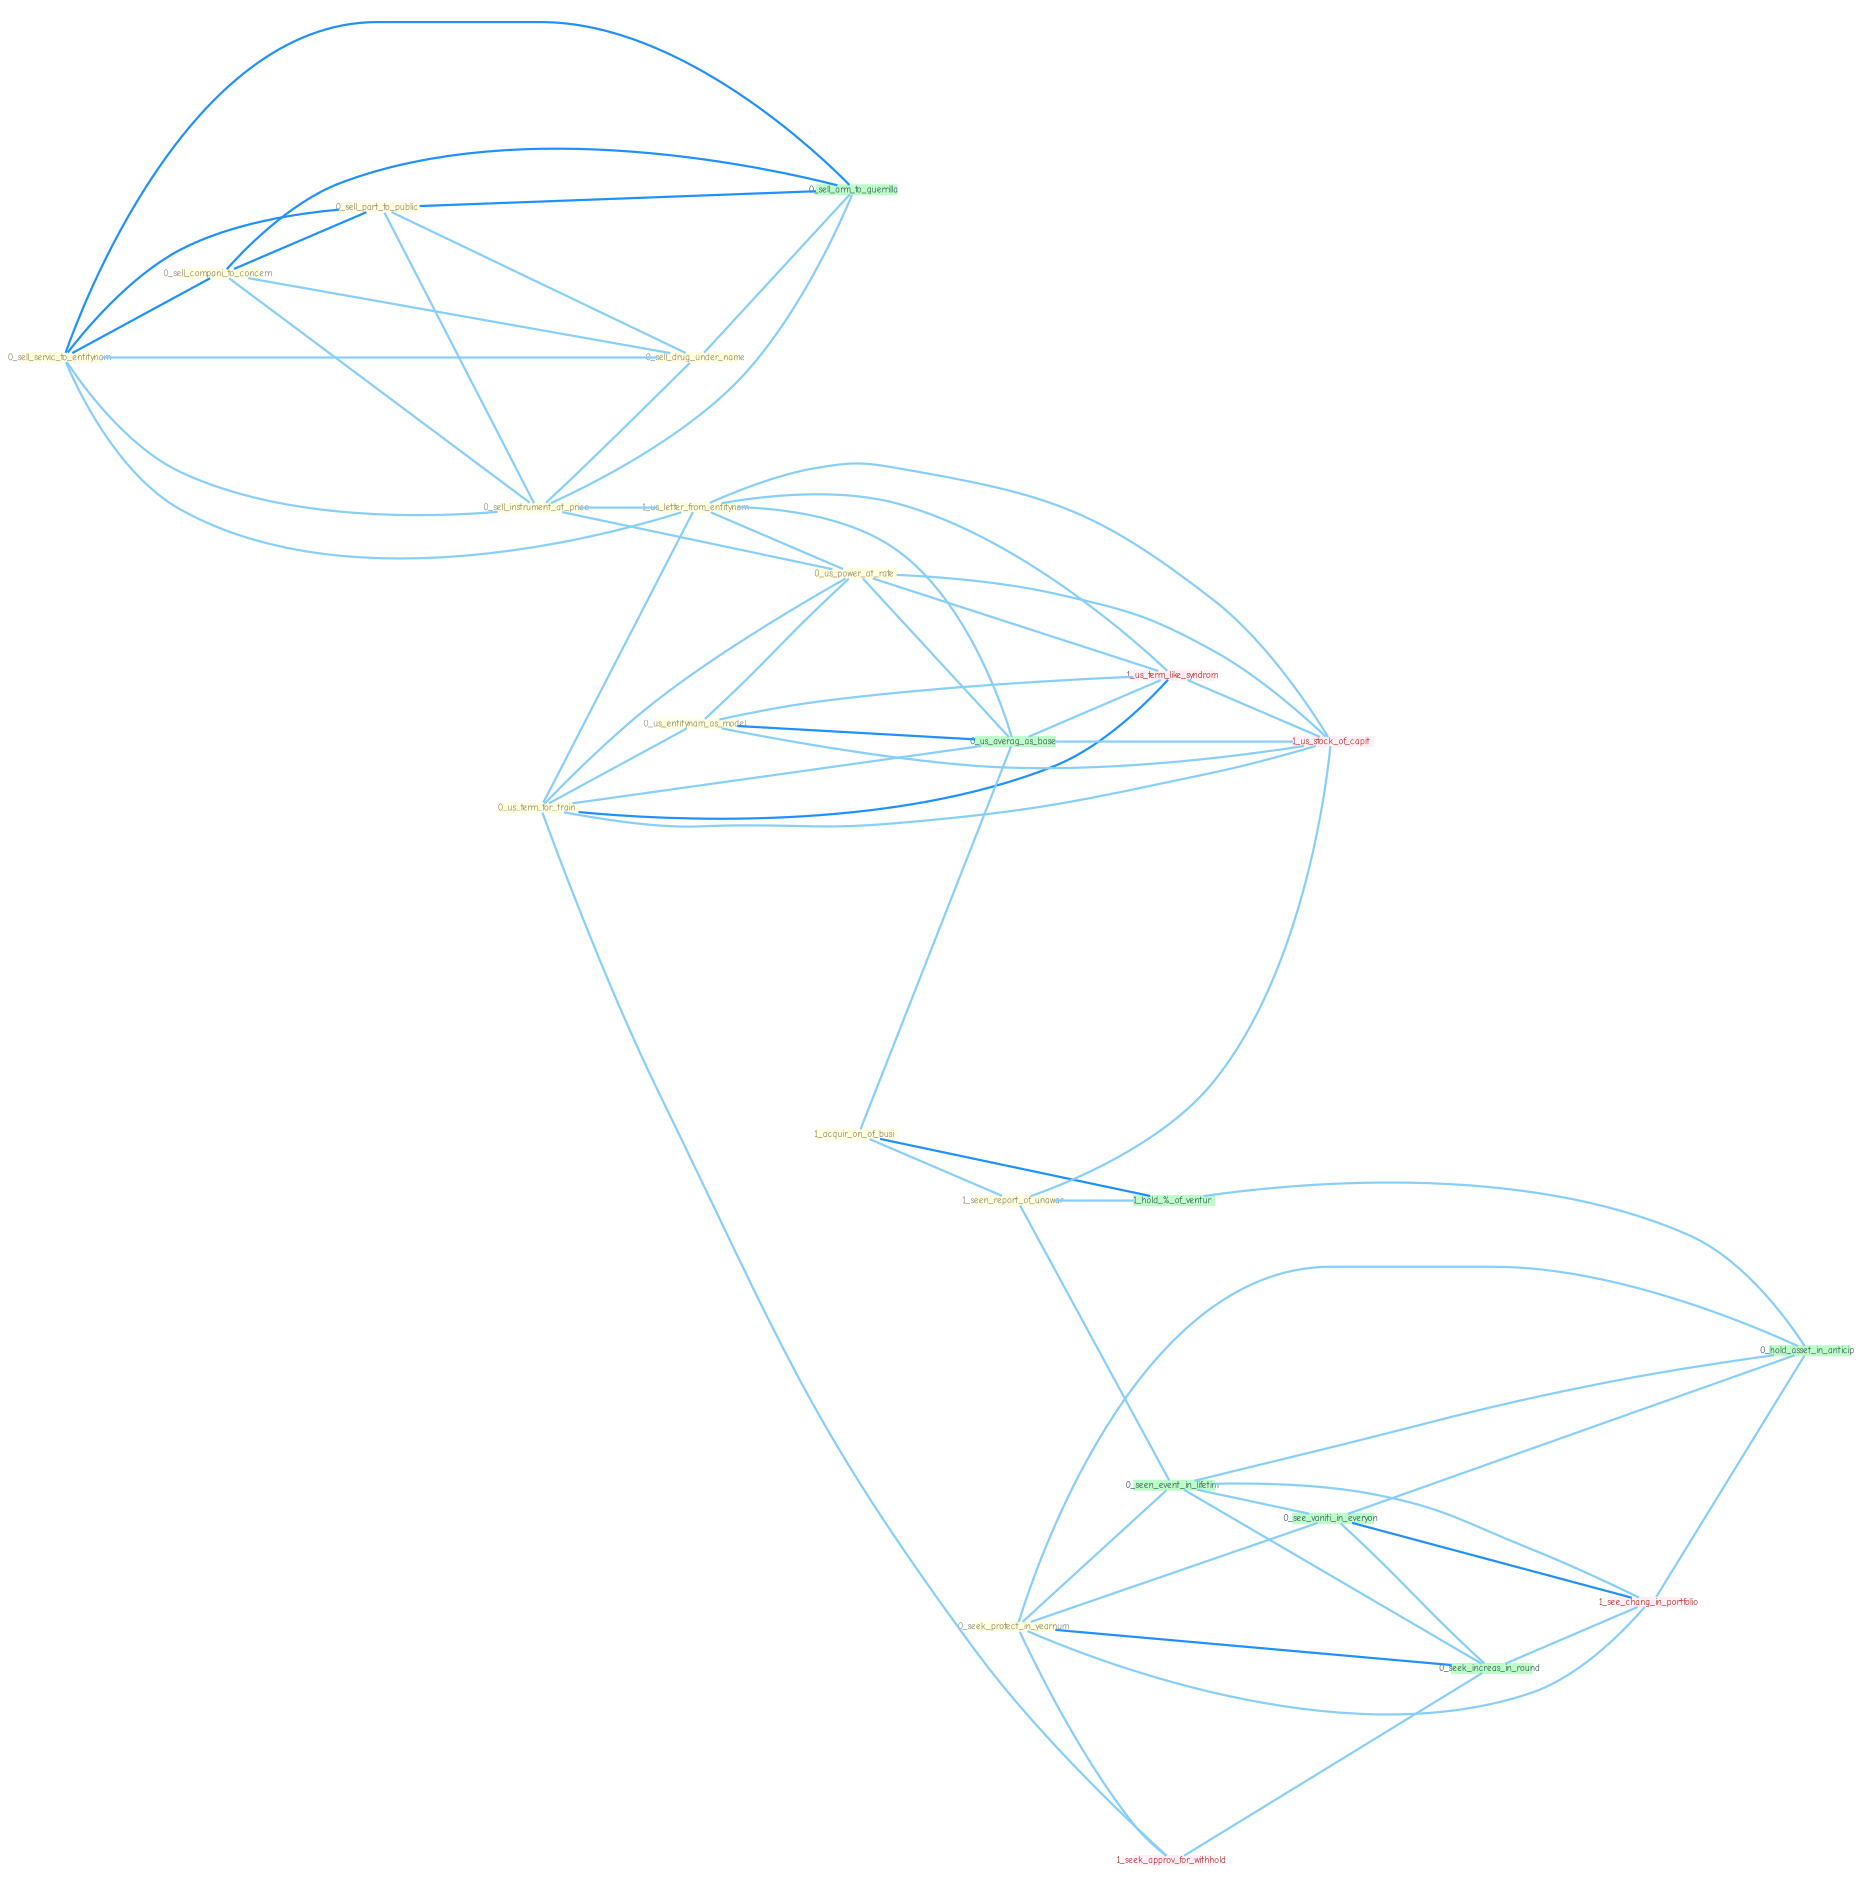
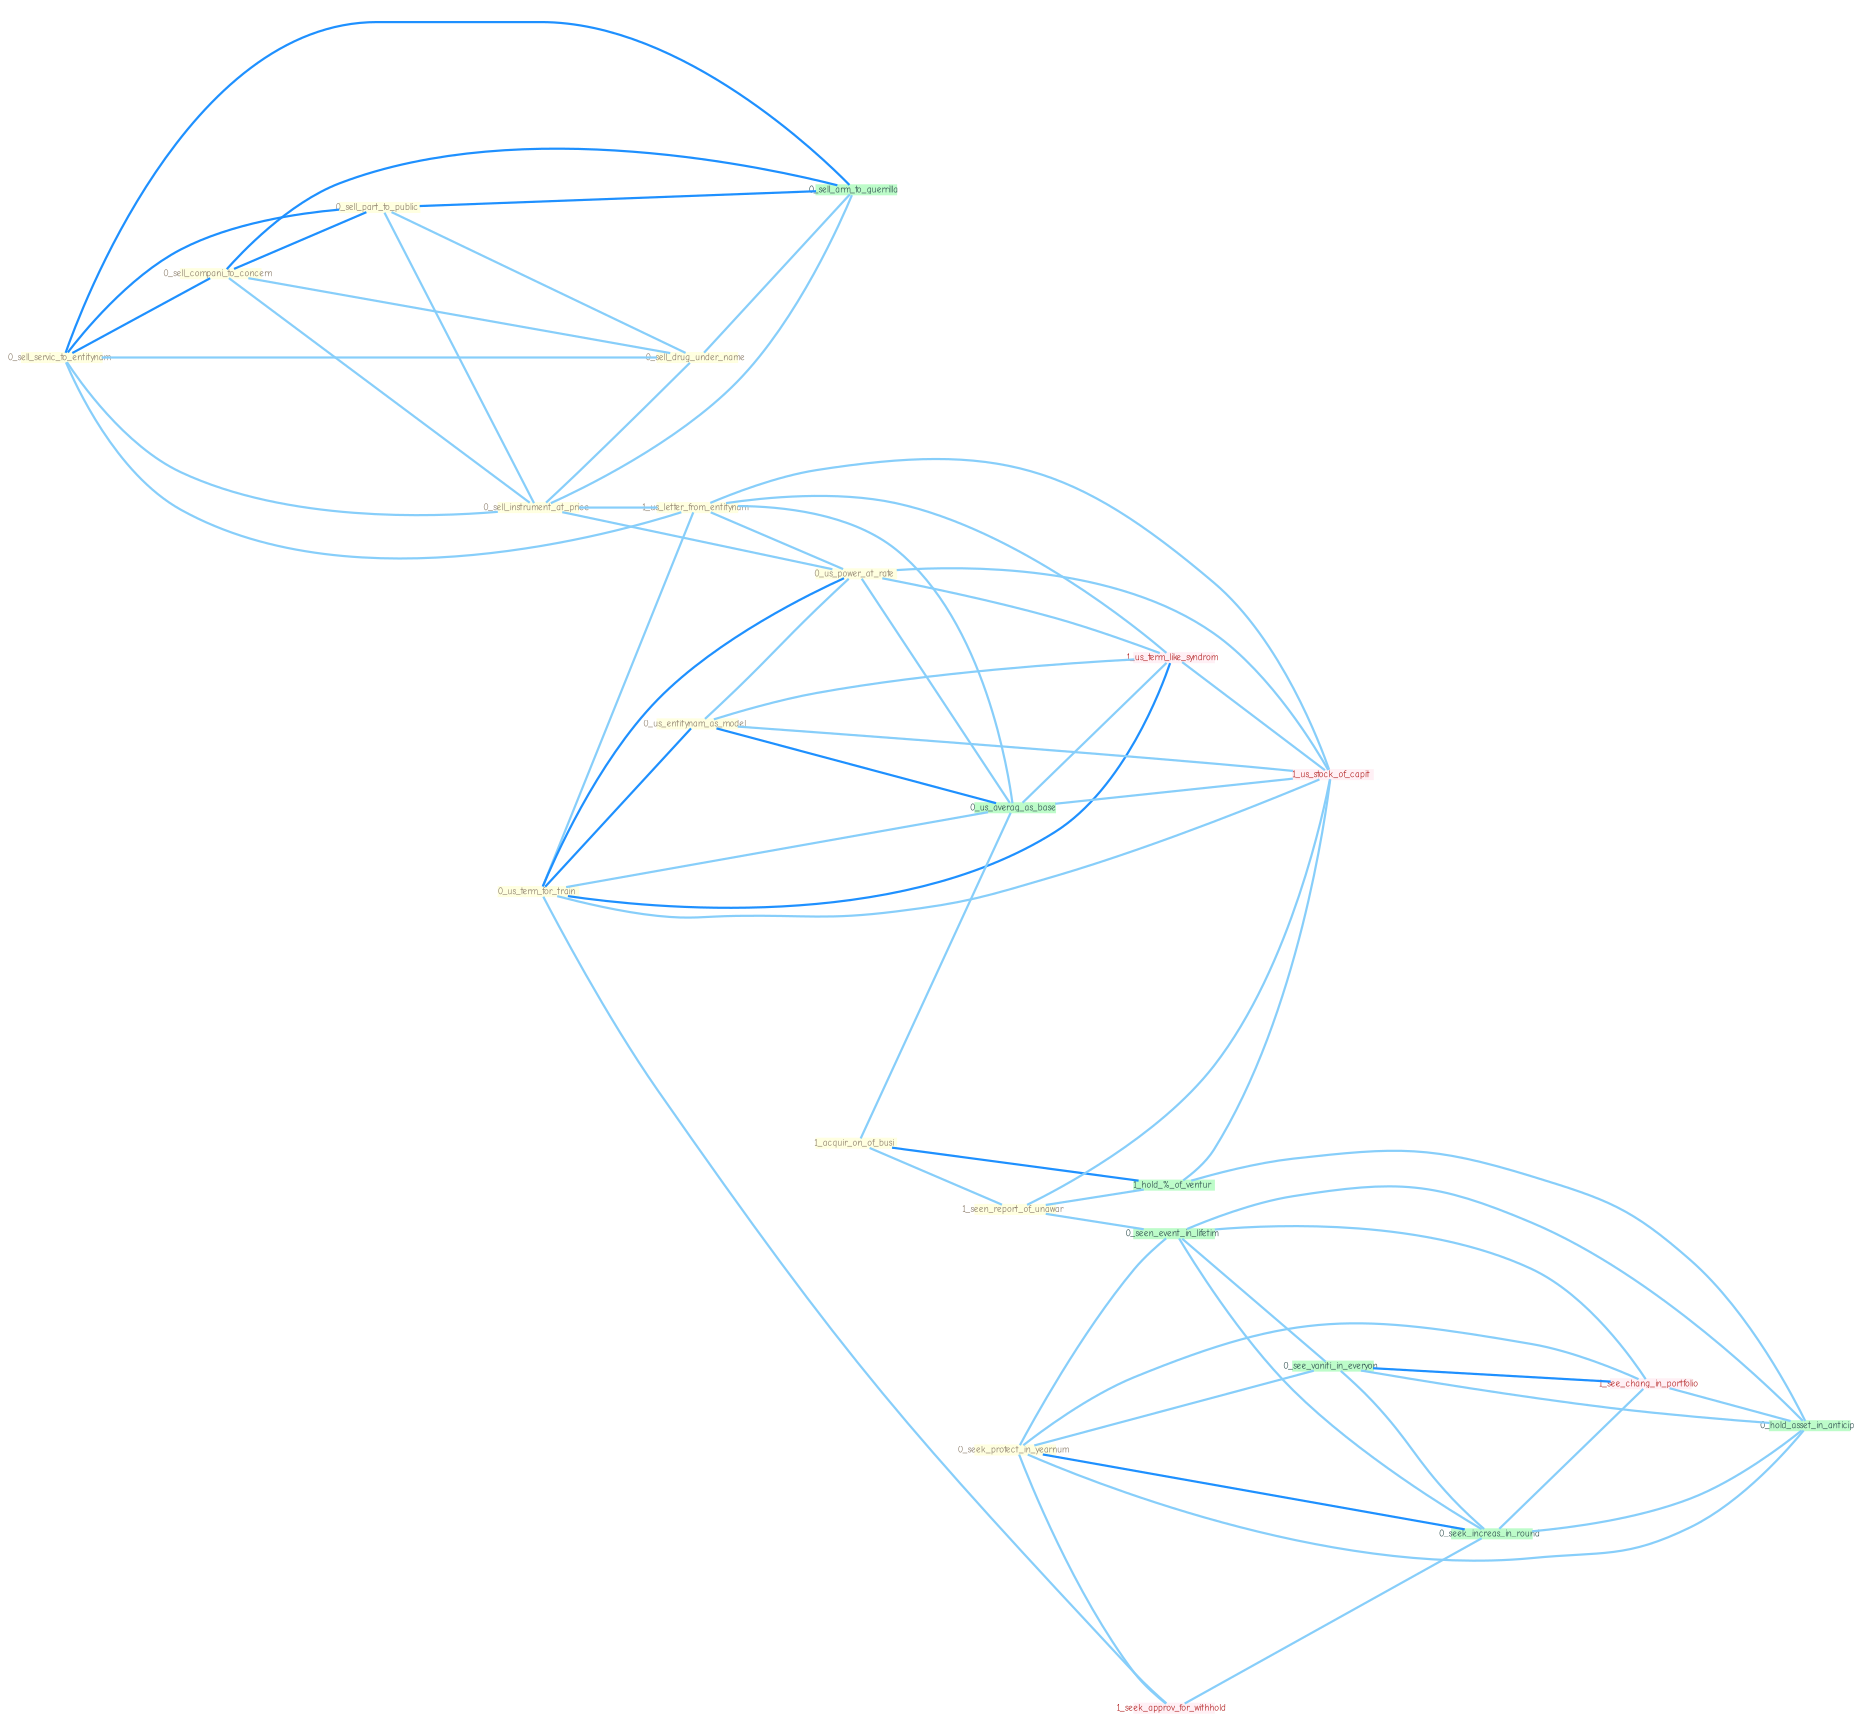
(686, 679) -> (659, 699)
(618, 766) -> (618, 808)
none -> (1284, 991)
none -> (1676, 1504)
